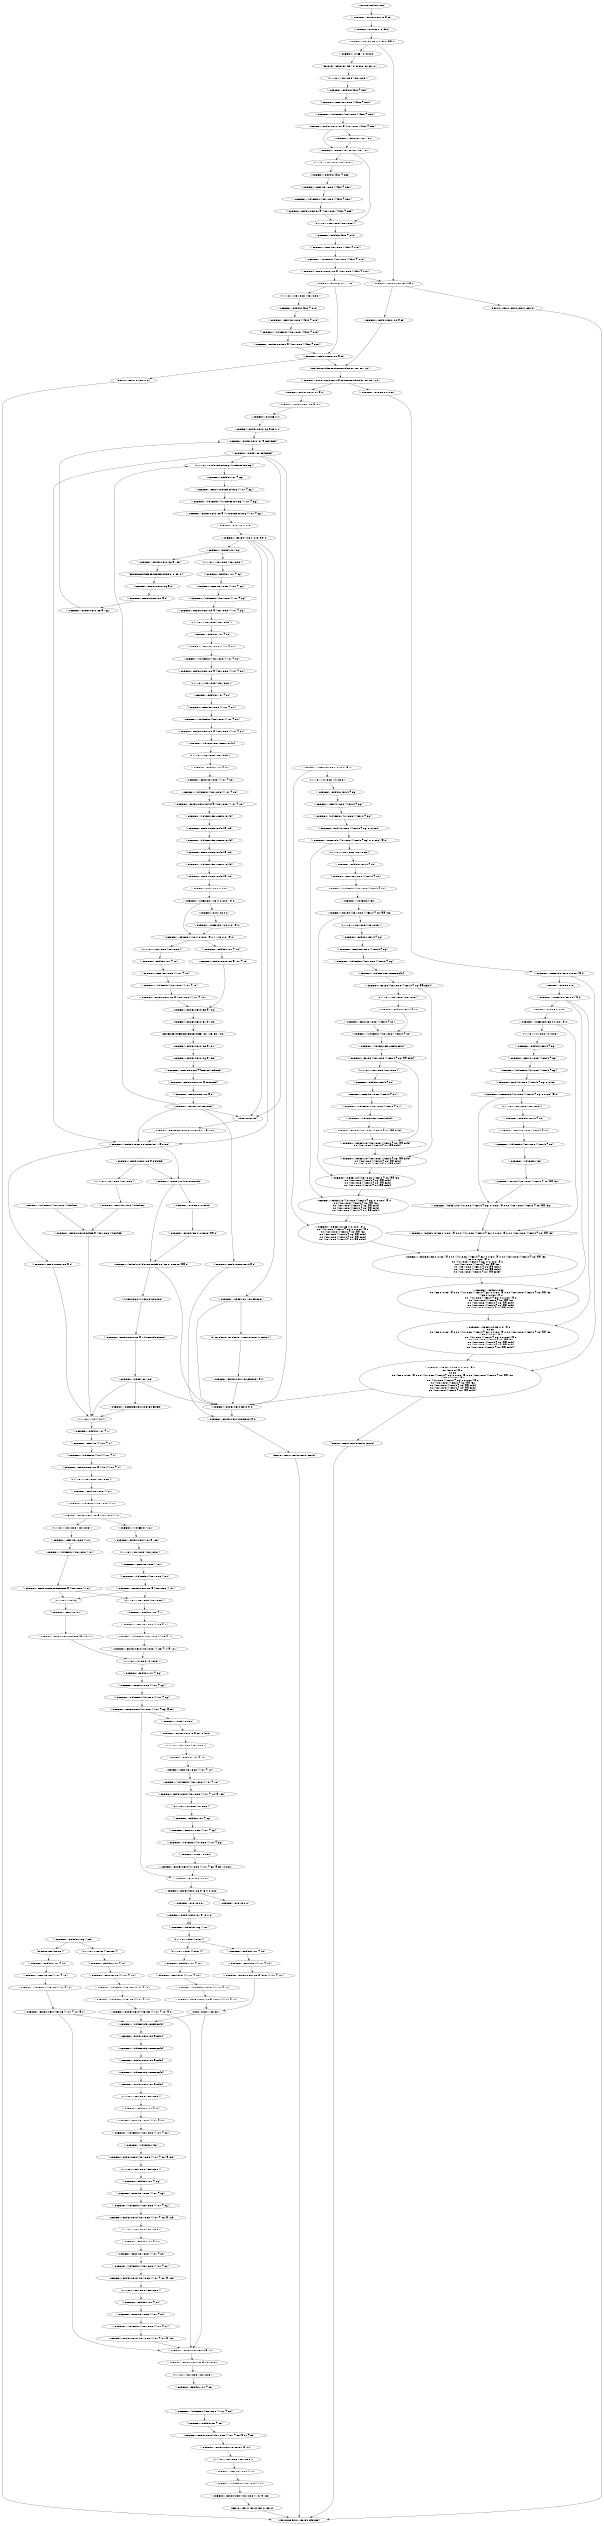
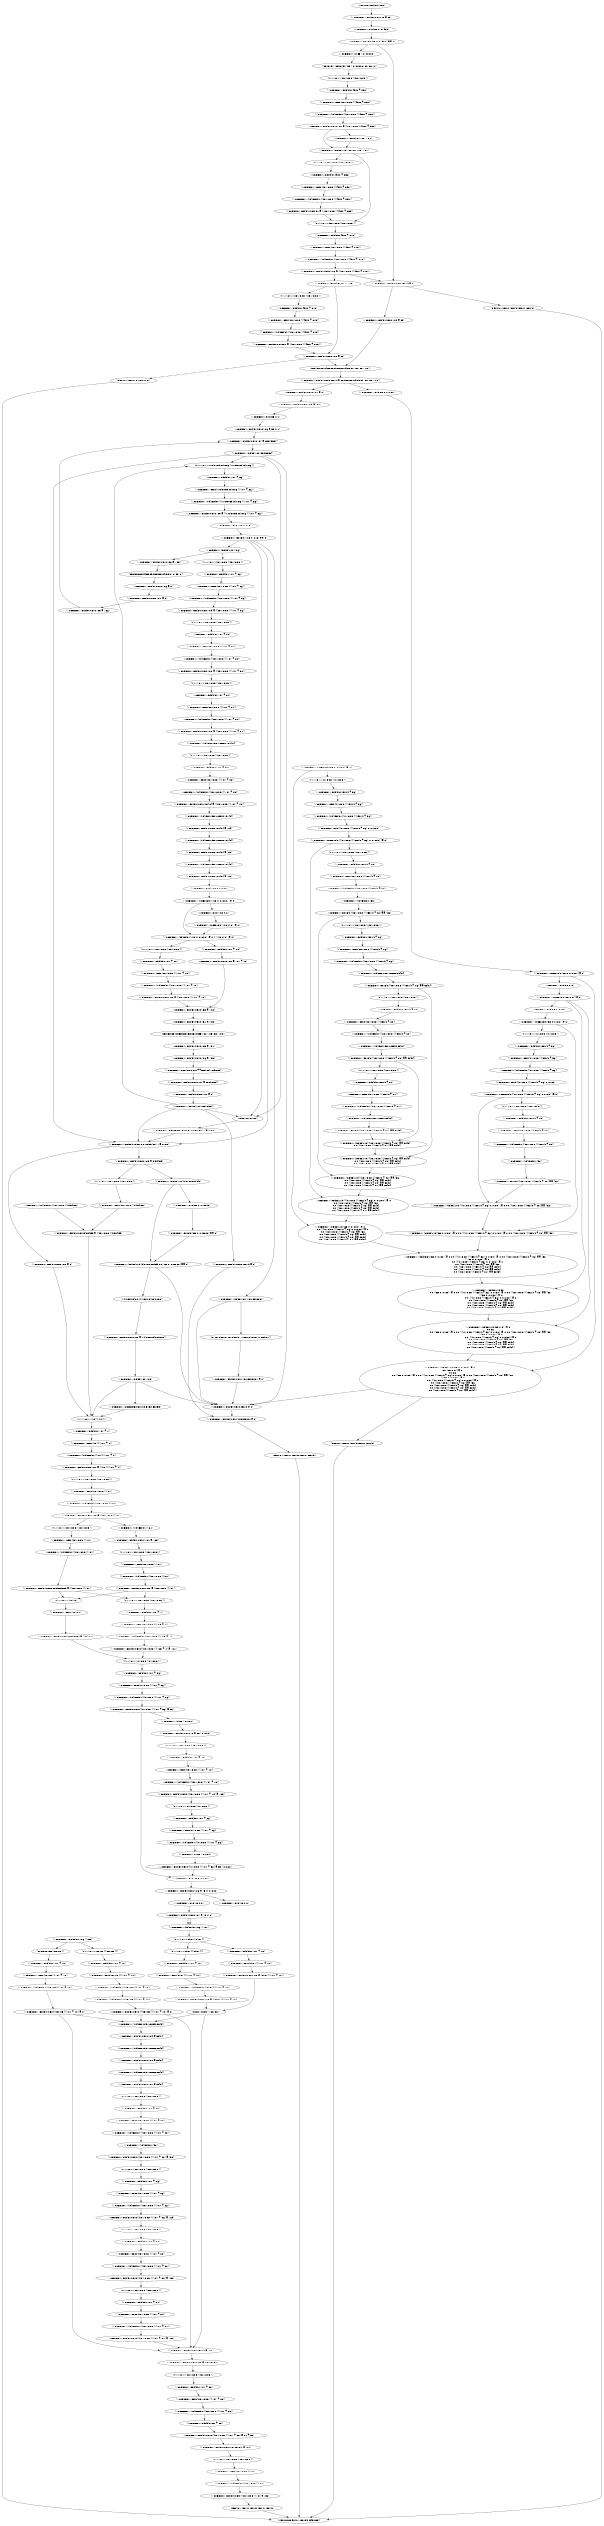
(407, 1023) -> (385, 1016)
(176, 1158) -> (139, 1152)
none -> (201, 2399)
